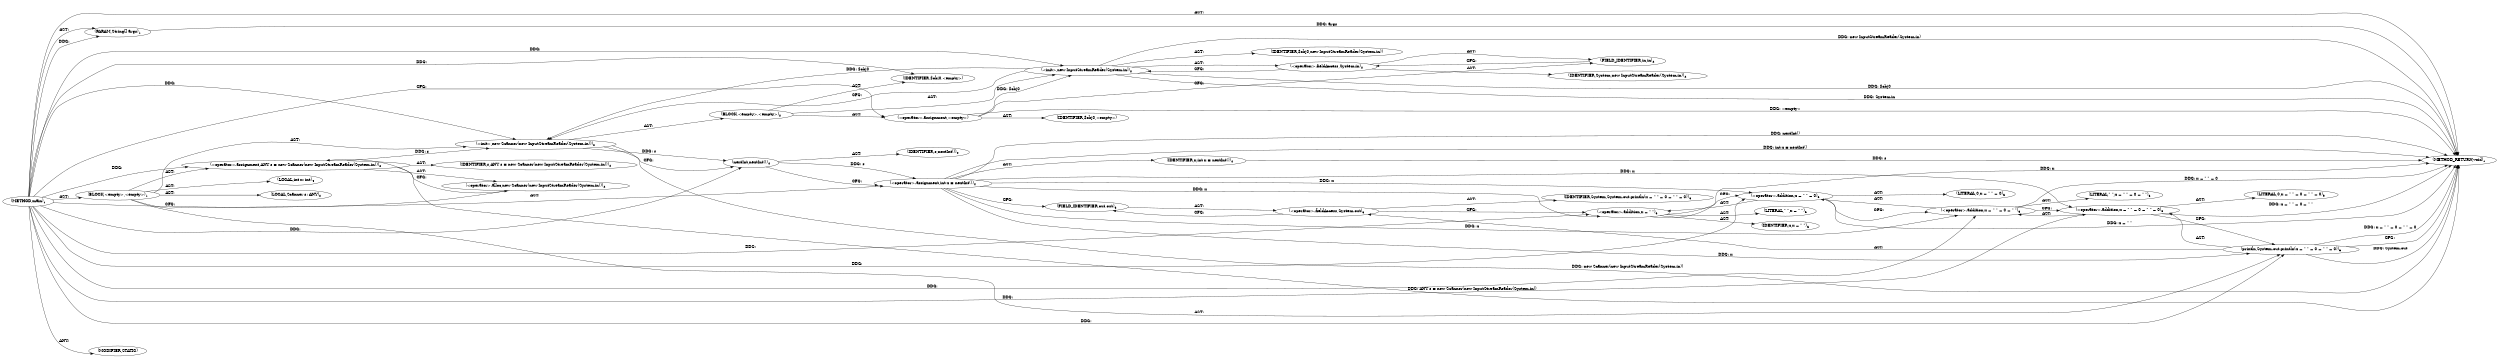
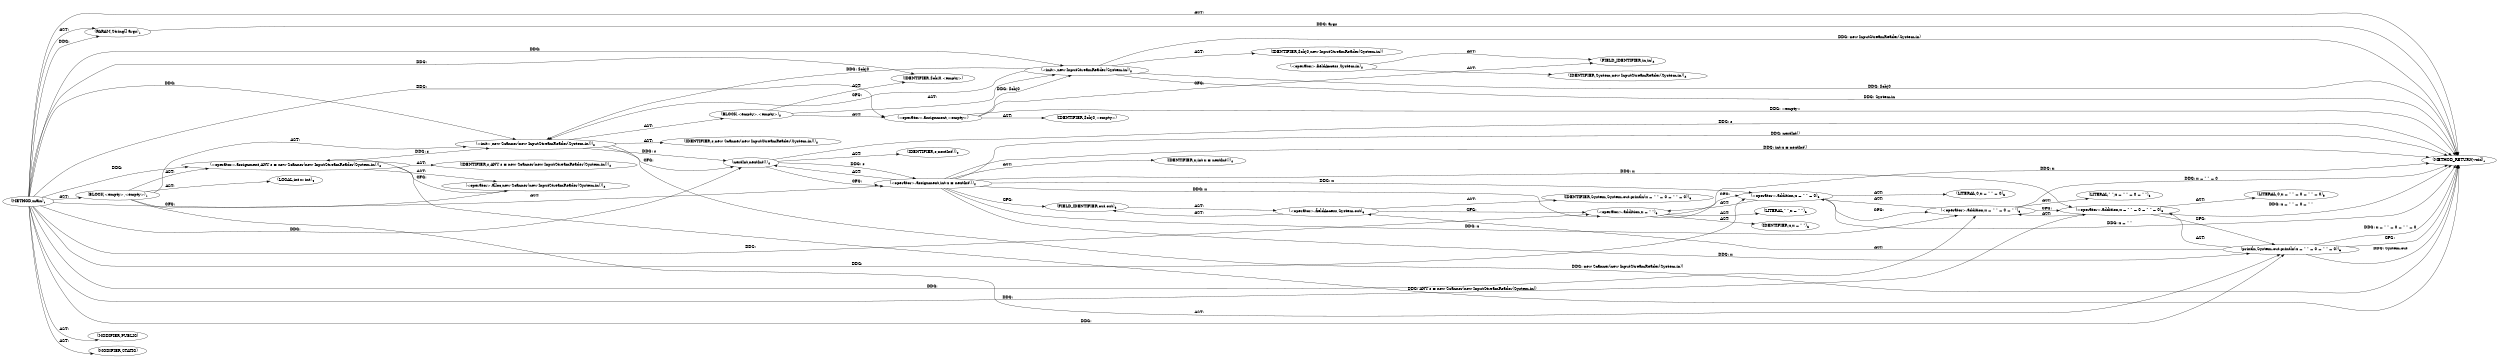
(1484, 64) -> none
(1204, 65) -> none
(1218, 72) -> none
(422, 87) -> (422, 87)
none -> (751, 142)
(1832, 160) -> (1613, 125)
none -> (836, 173)
(296, 195) -> none
(1200, 213) -> (1200, 213)
none -> (118, 336)
(65, 341) -> (65, 341)
